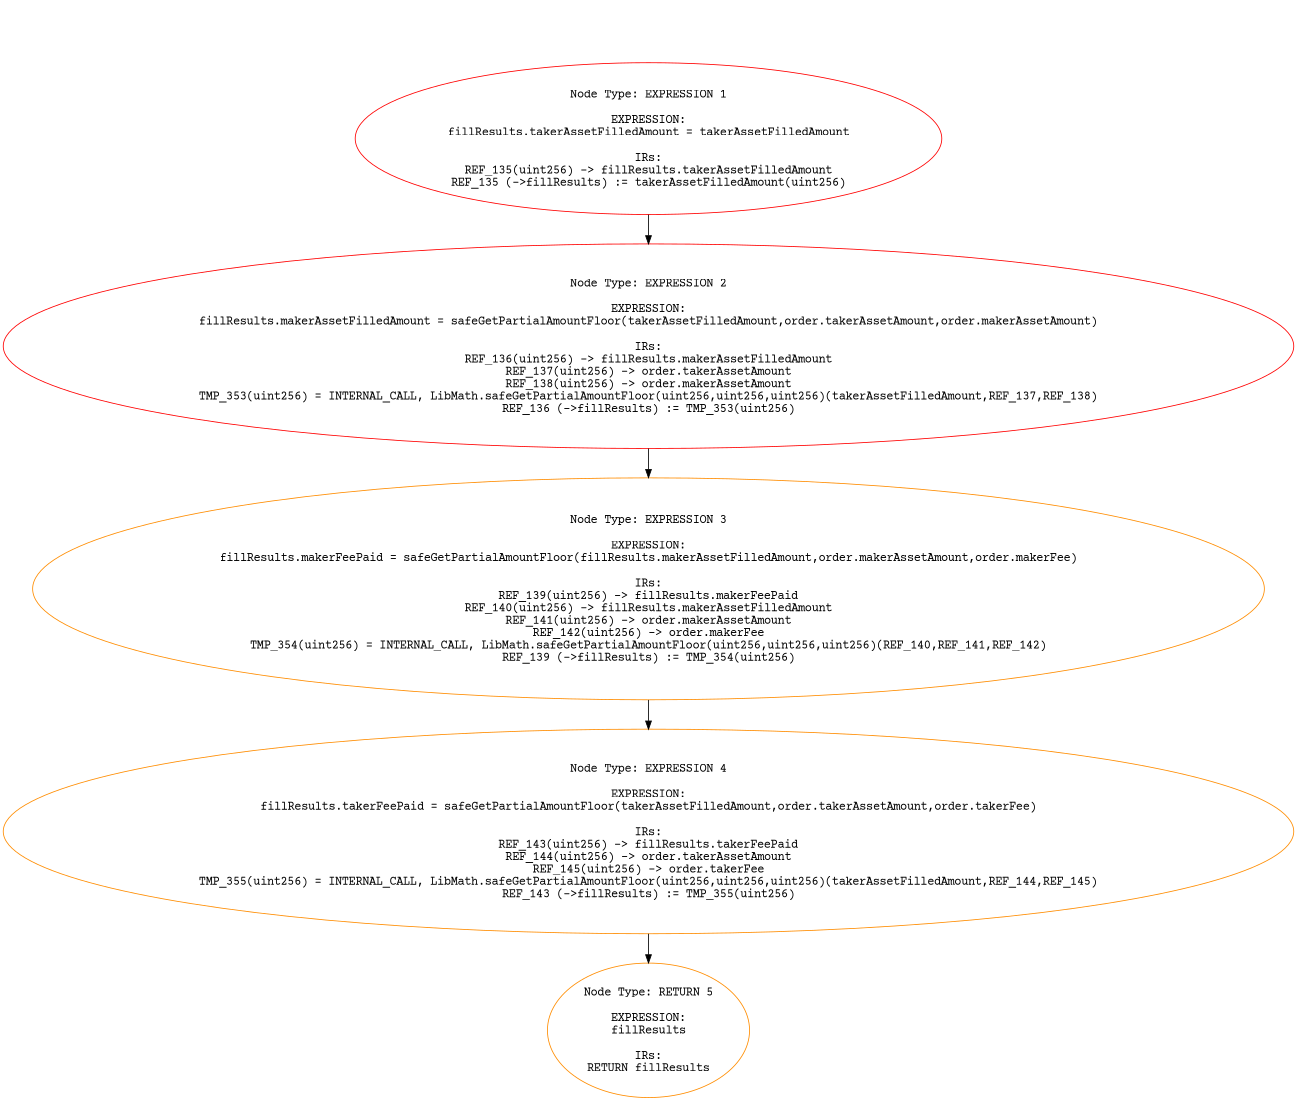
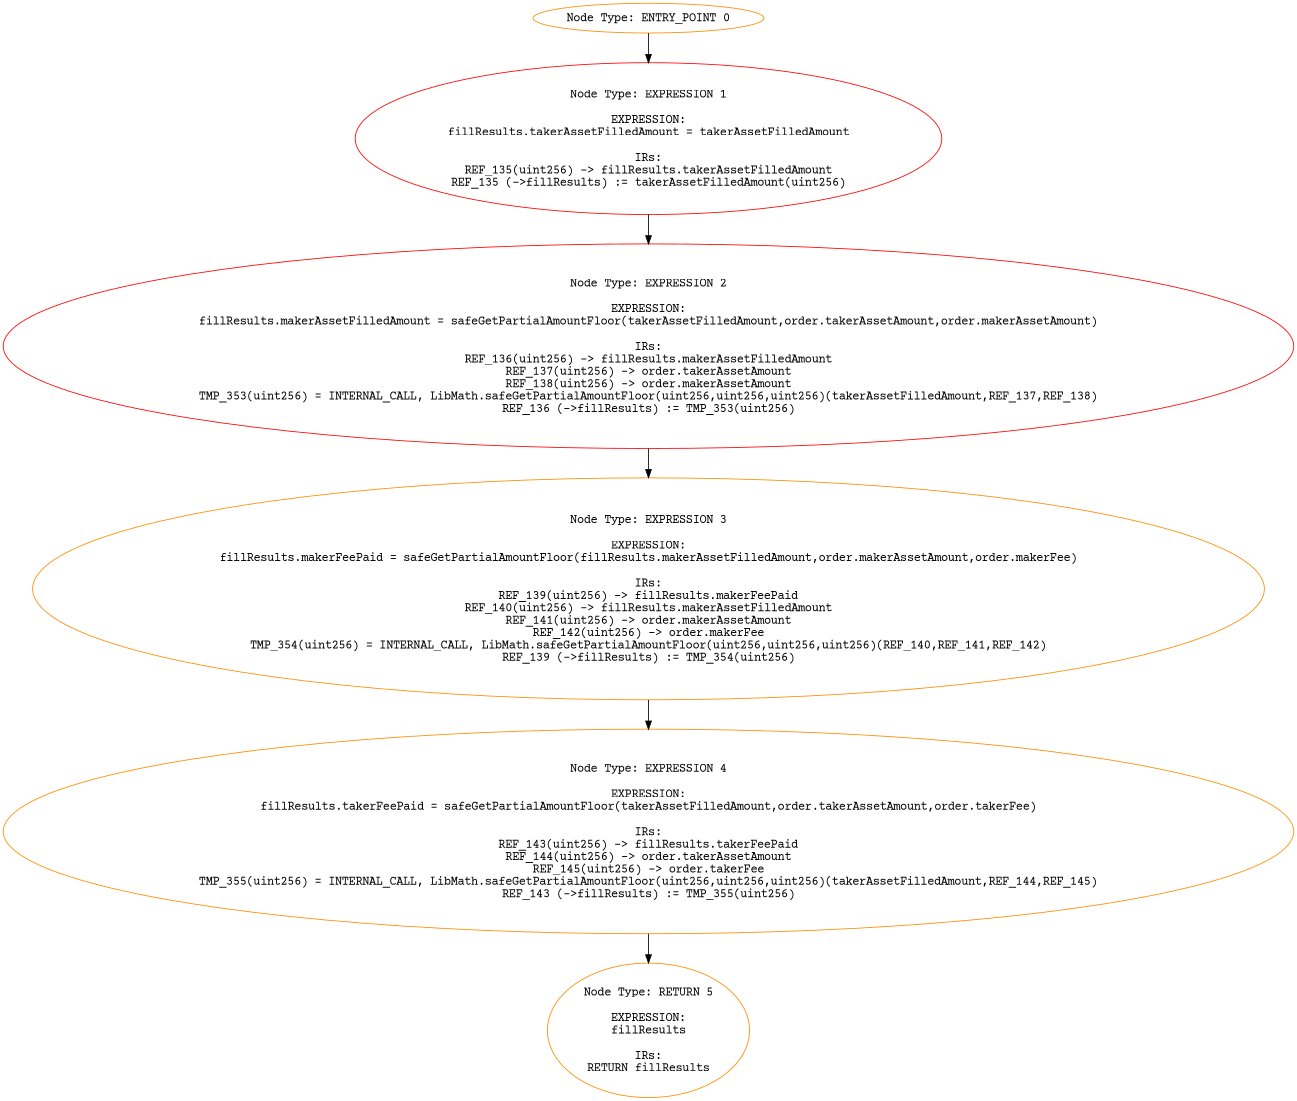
none -> (648, 18)
